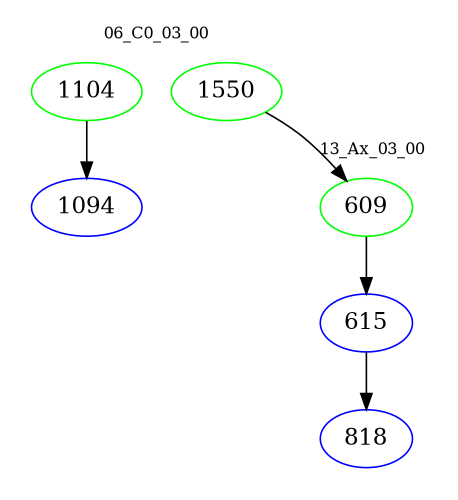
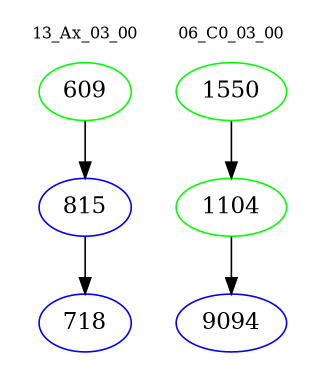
(317, 149) -> (231, 142)
(87, 207) -> (231, 323)
(366, 323) -> (85, 207)
(366, 439) -> (85, 323)
